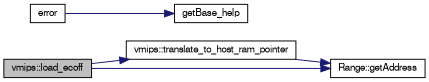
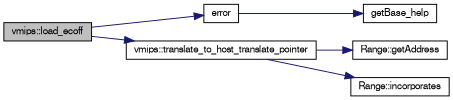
(211, 50) -> (221, 50)
(206, 68) -> (143, 22)
none -> (400, 87)
